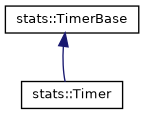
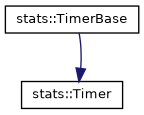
(63, 64) -> (81, 51)
